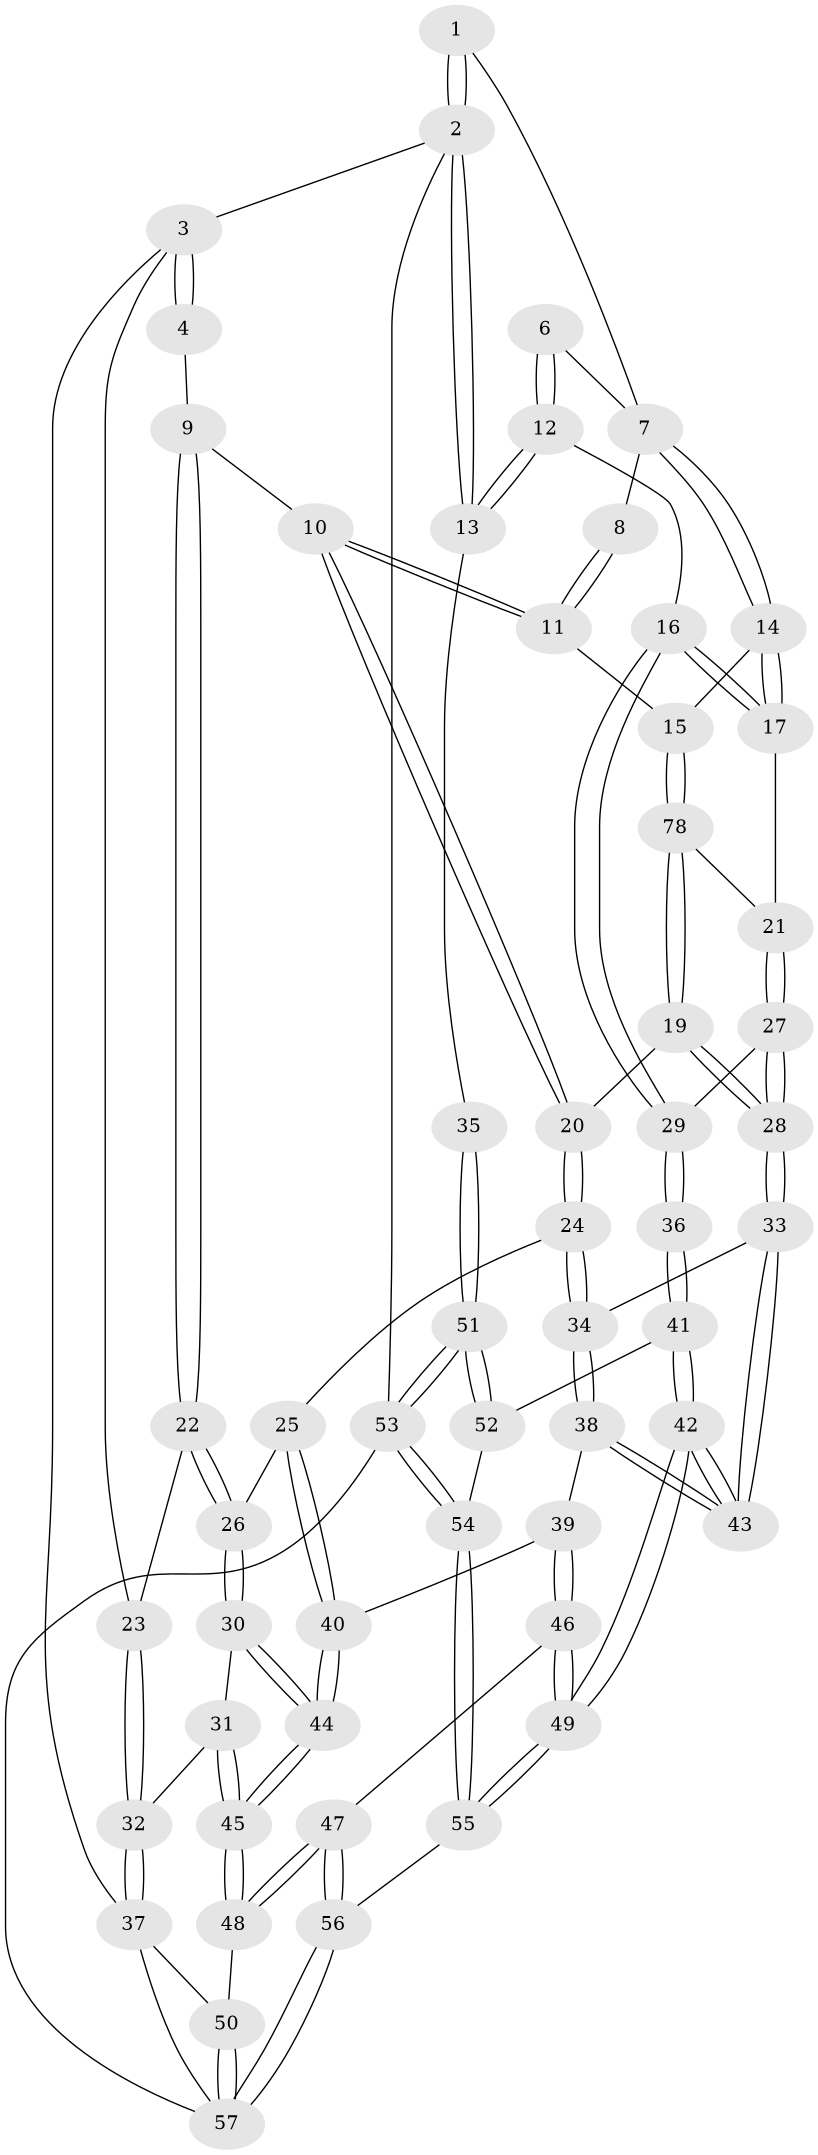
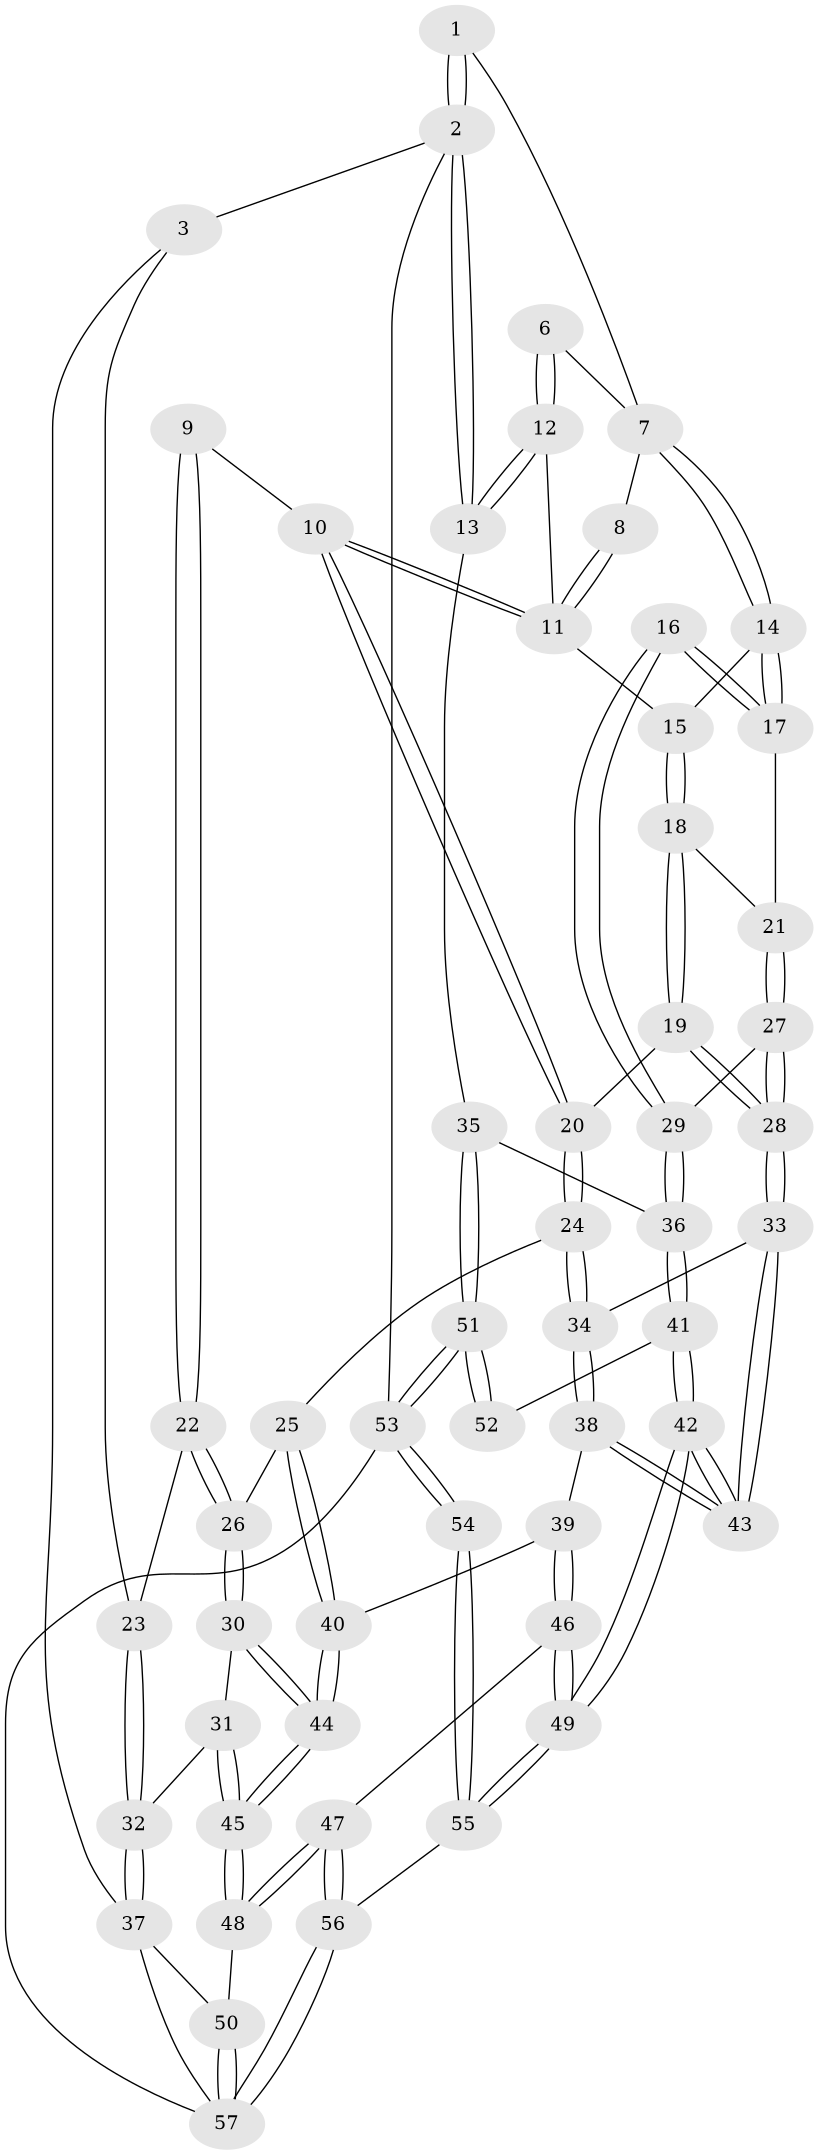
(184, 330) -> none
(666, 500) -> (550, 529)
(676, 828) -> (676, 828)
none -> (554, 1168)
(476, 1476) -> none
